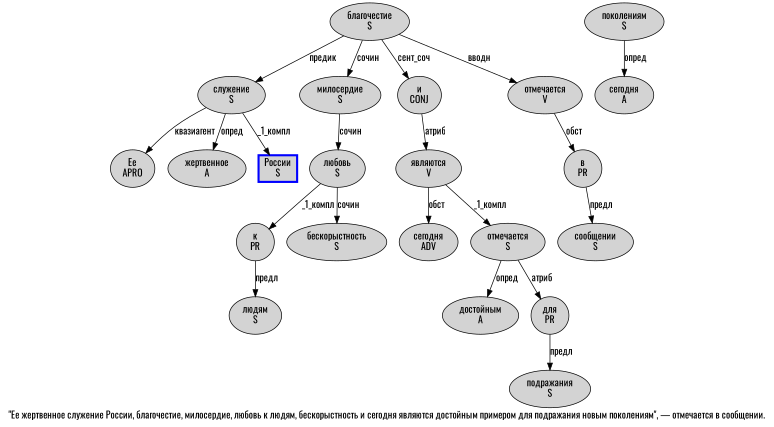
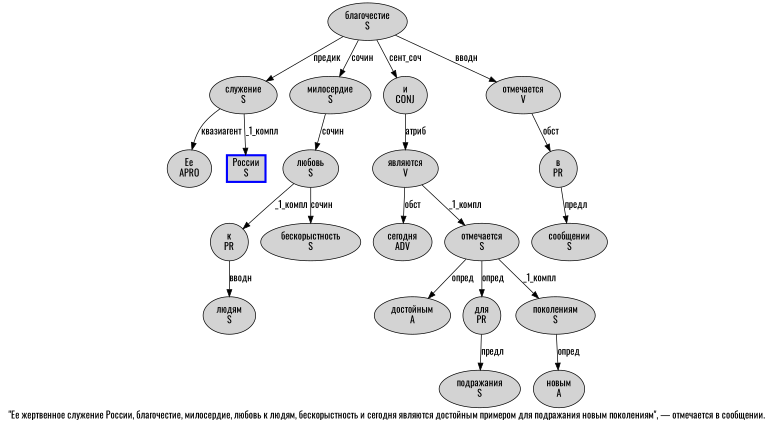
(624, 95) -> (559, 389)
(207, 169) -> none
none -> (516, 276)
(267, 279) -> (241, 279)
(542, 279) -> (493, 279)
